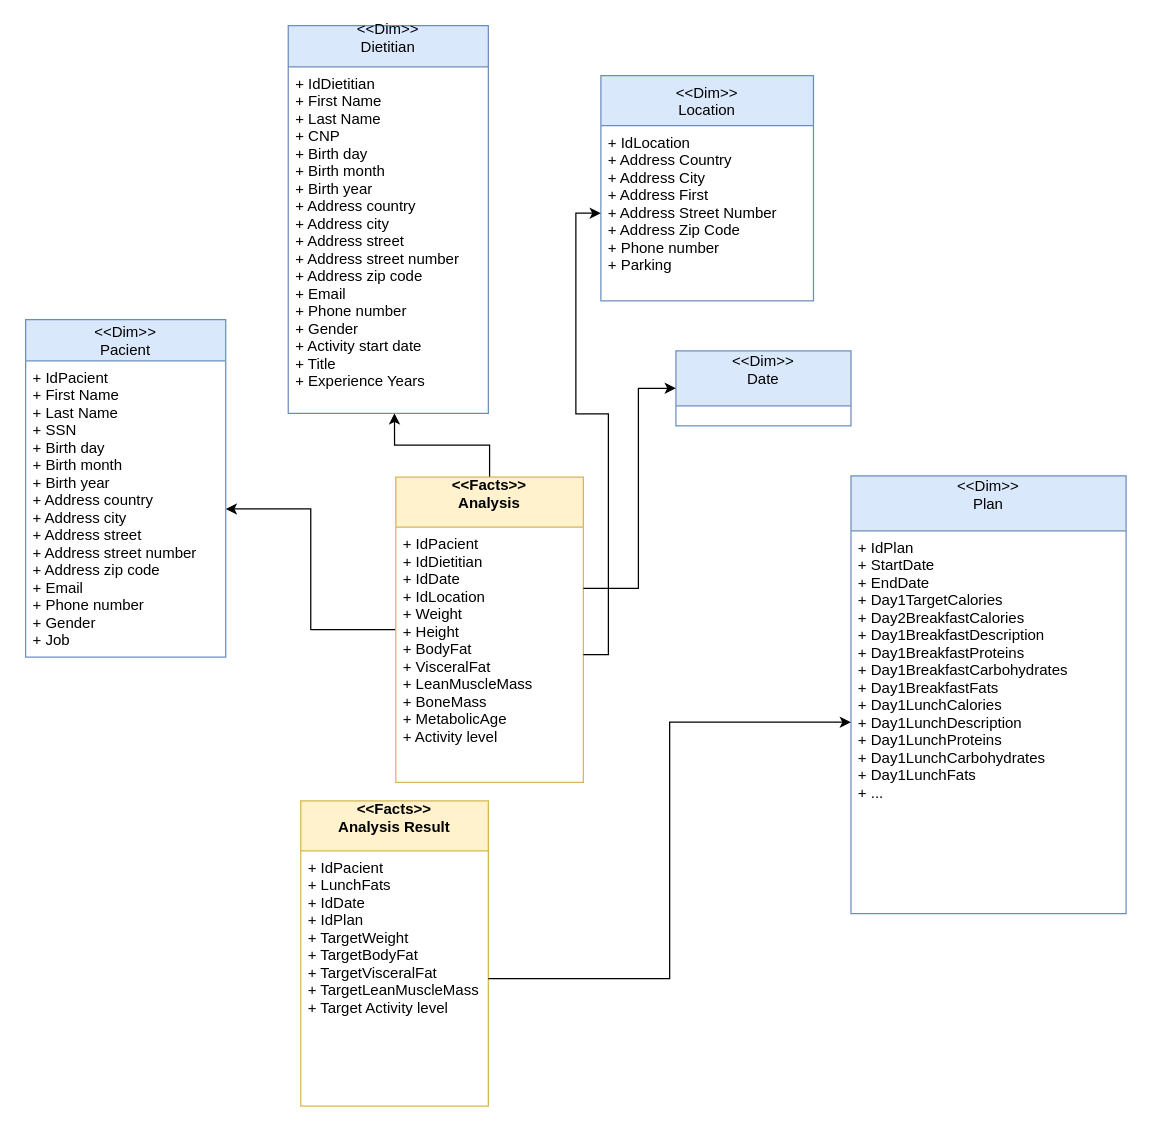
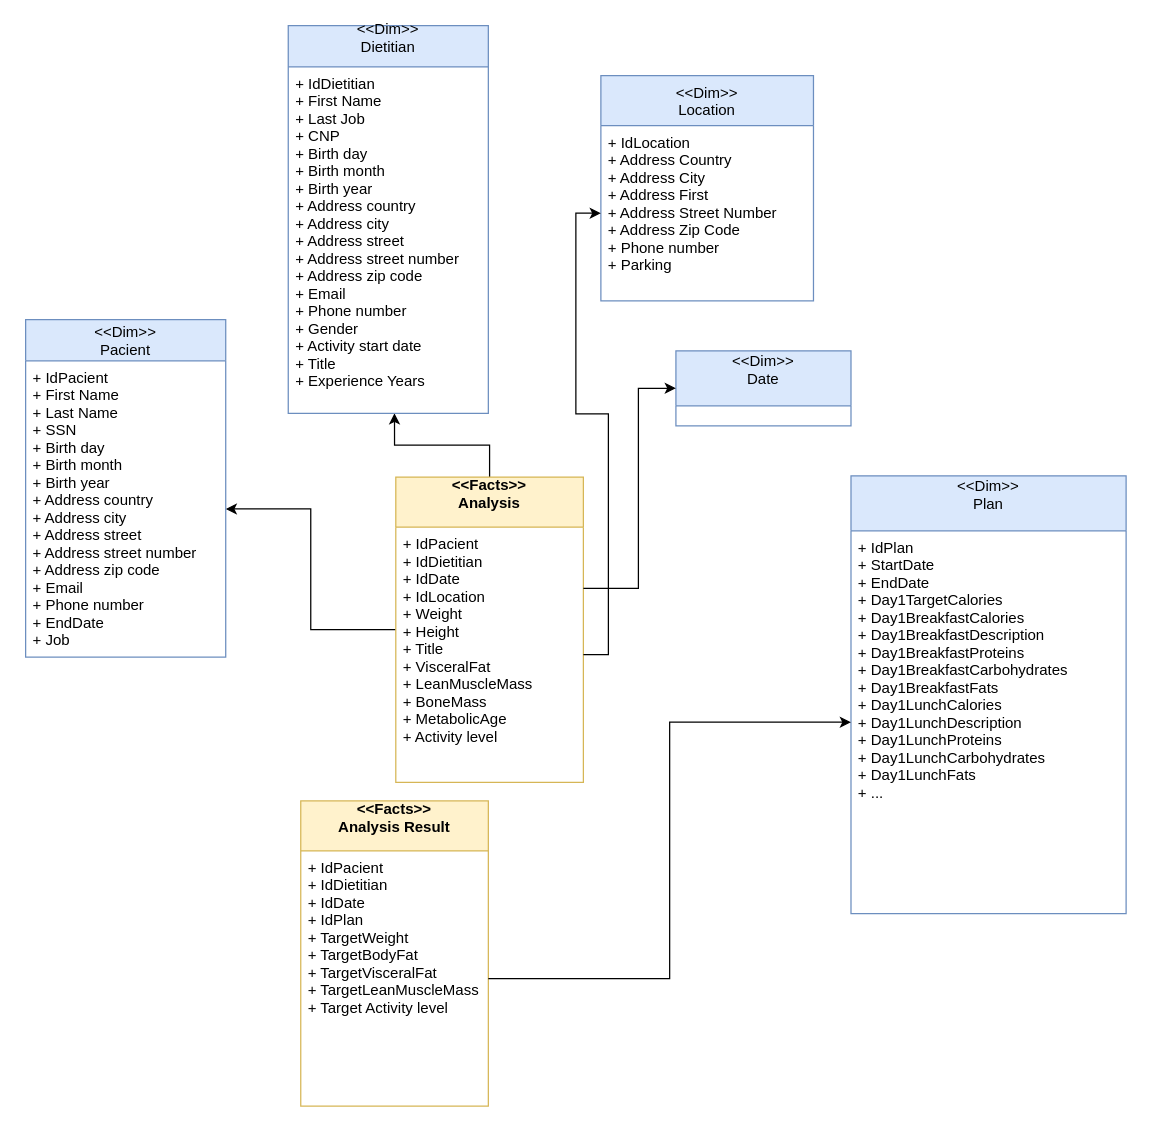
(342, 84) -> (342, 84)
(75, 378) -> (75, 378)
(445, 544) -> (445, 544)
(887, 548) -> (887, 548)
(350, 868) -> (350, 868)
